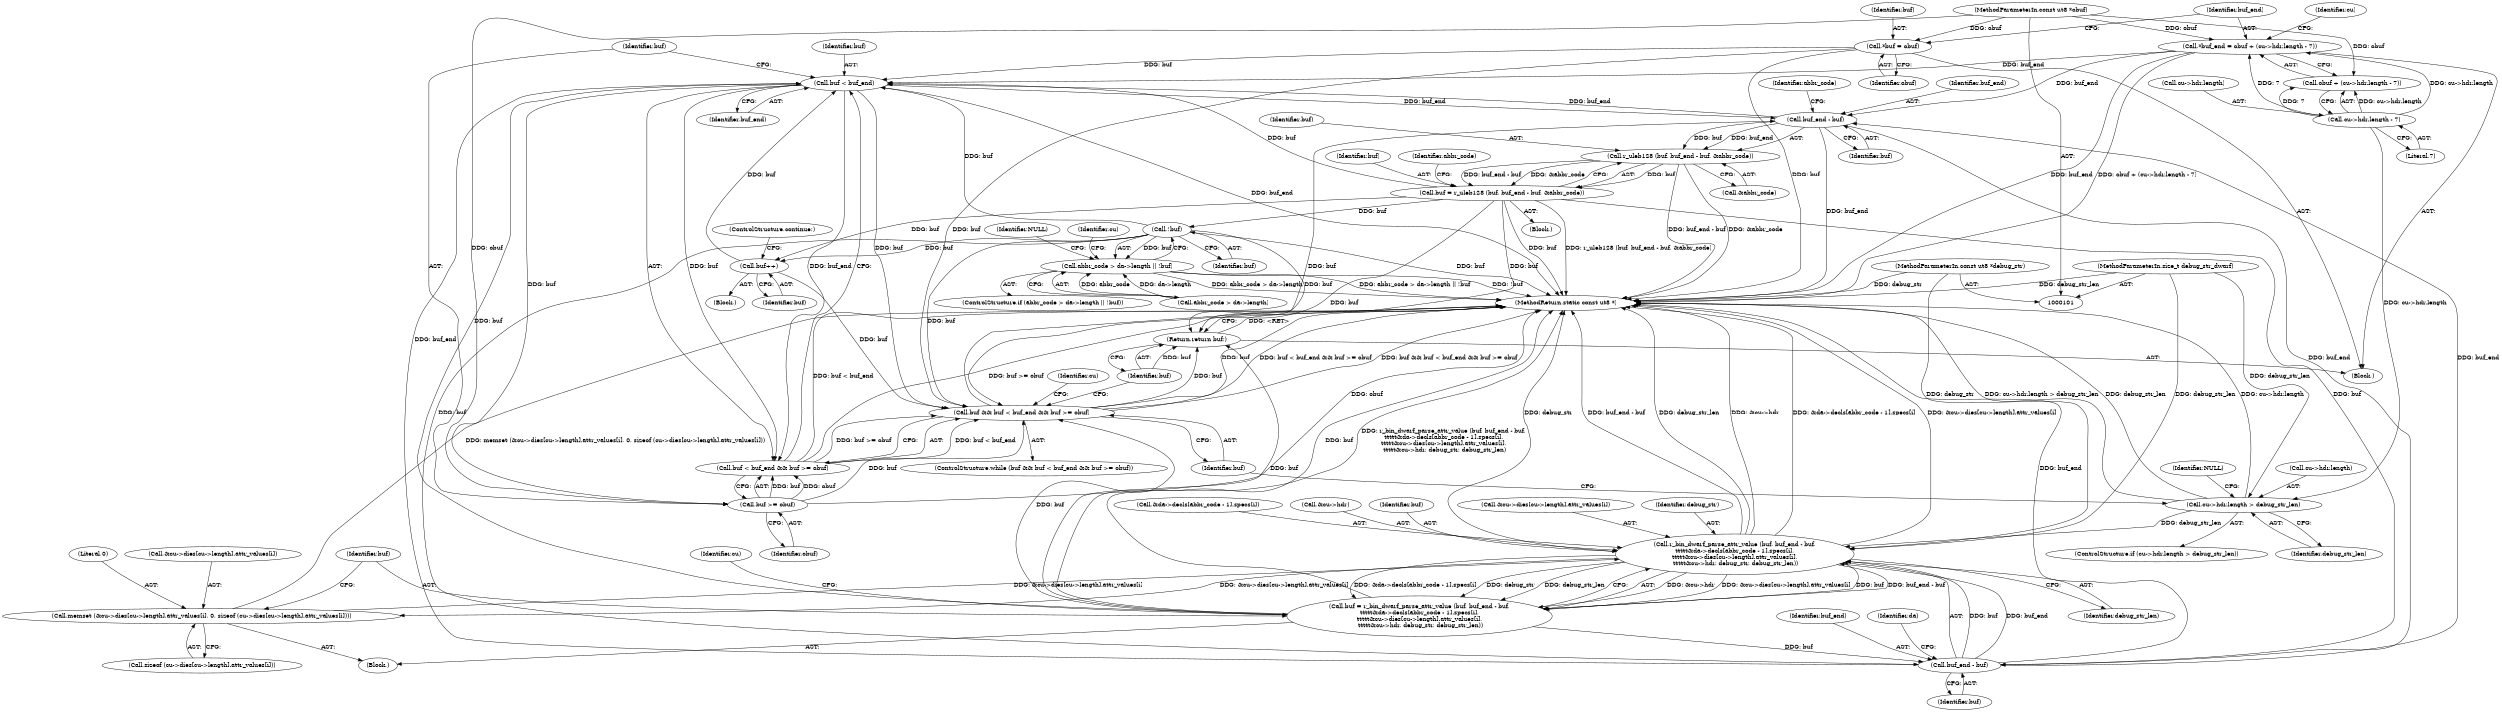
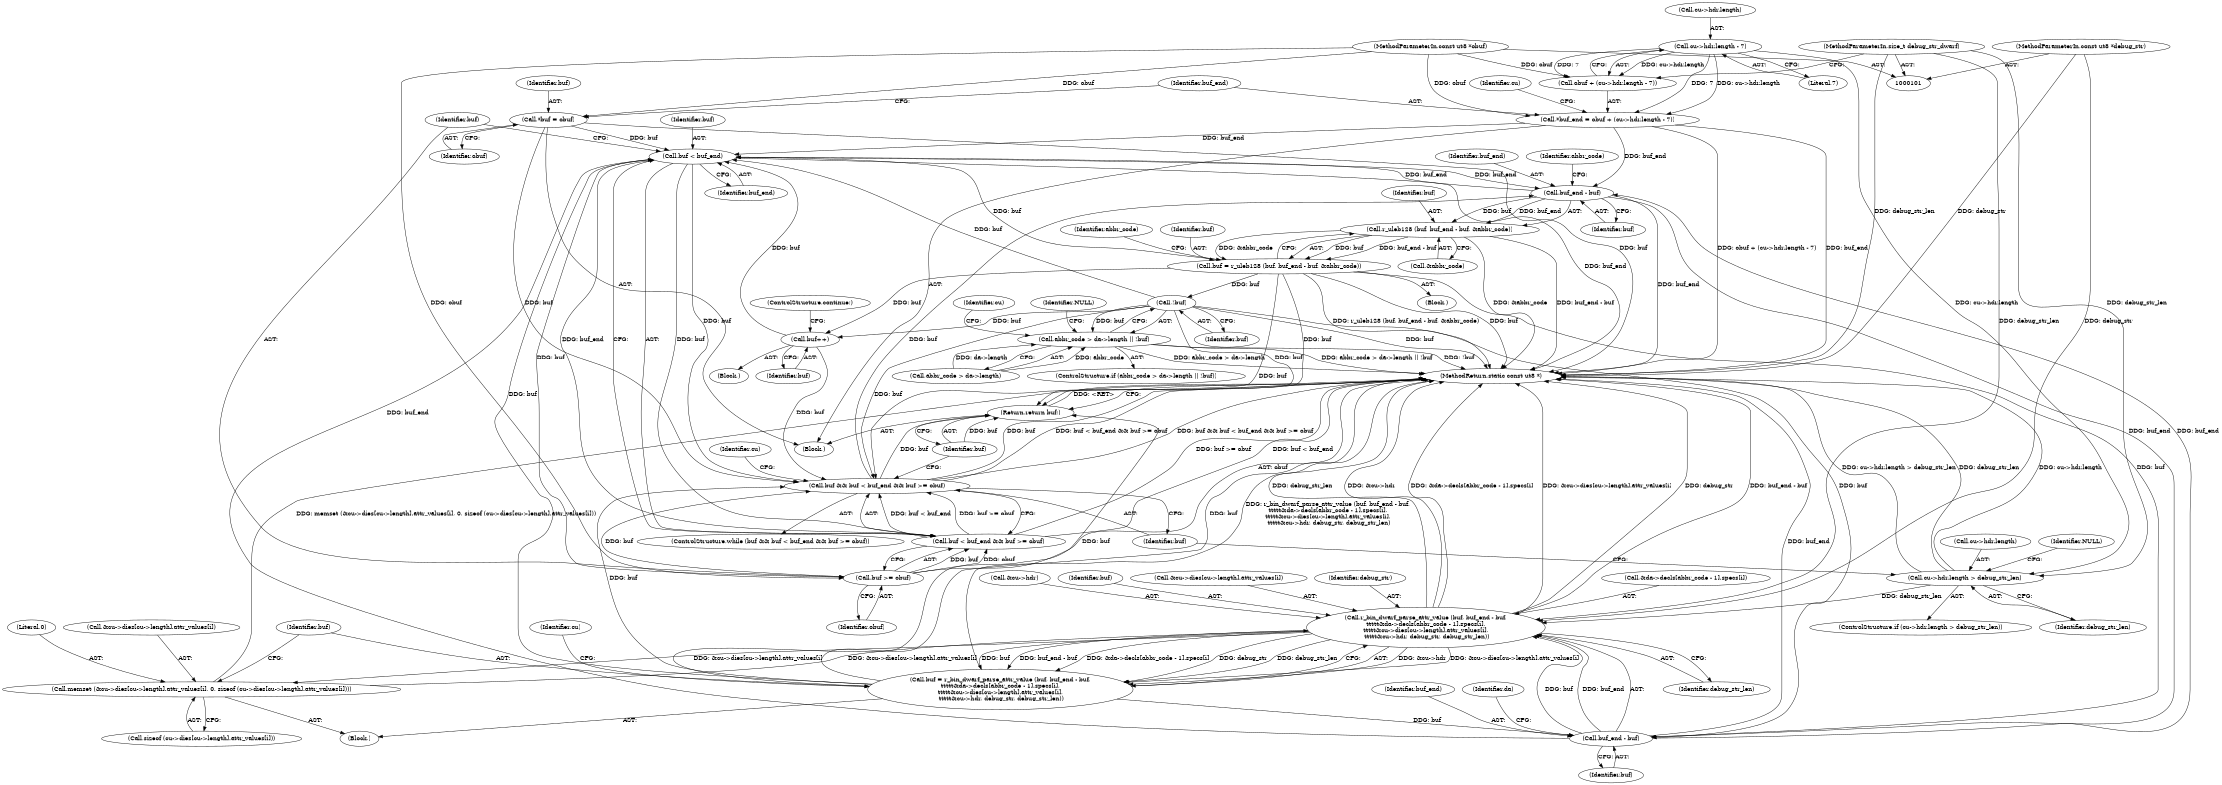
(2305, 63) -> (1758, 73)
(1367, 395) -> (1273, 468)
